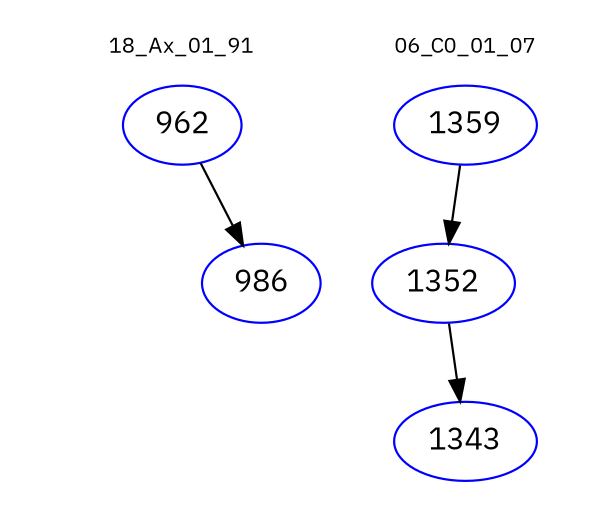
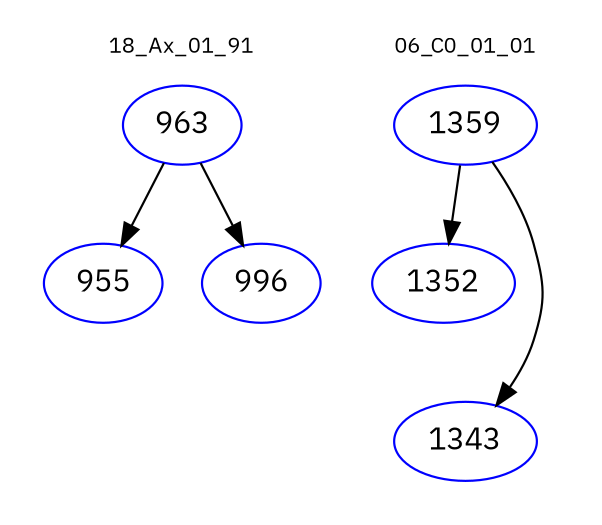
(466, 47) -> (466, 47)
(182, 125) -> (182, 125)
none -> (103, 283)
(261, 283) -> (261, 283)
(453, 352) -> (540, 272)
